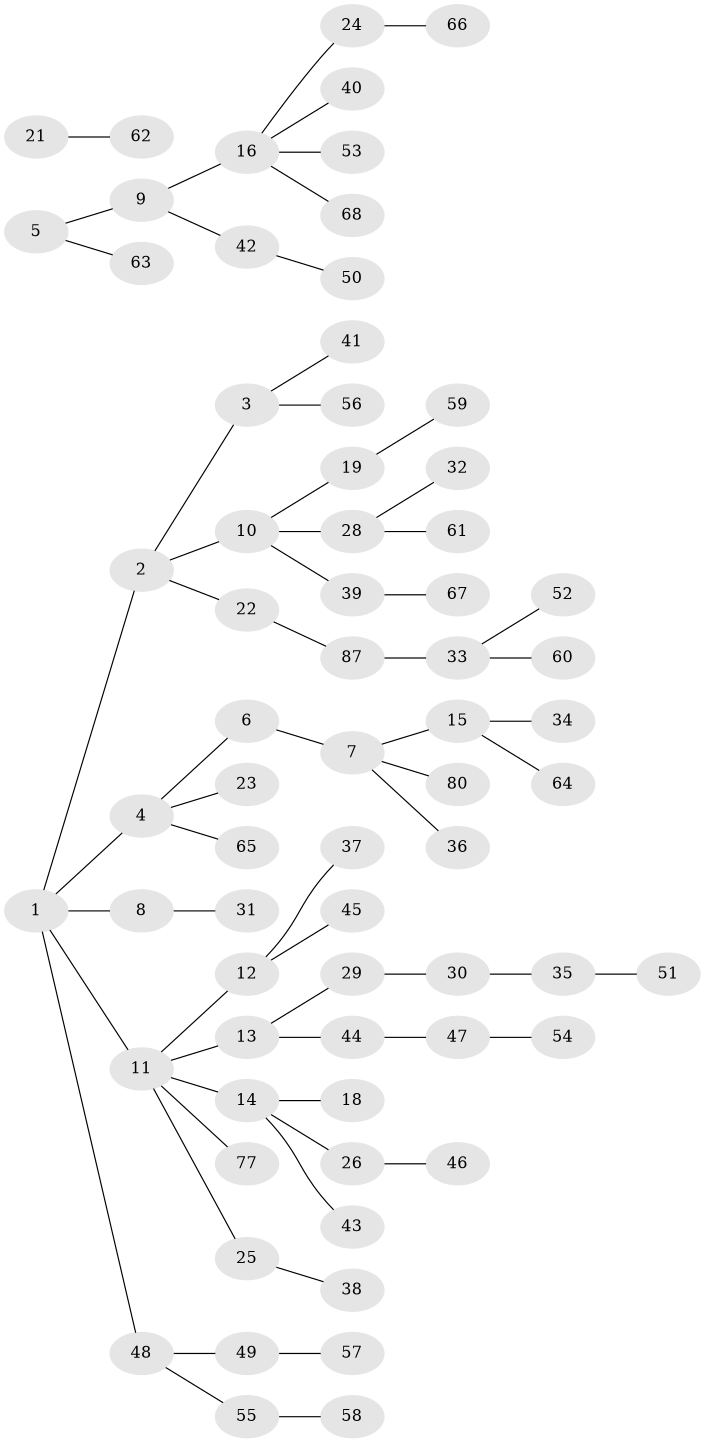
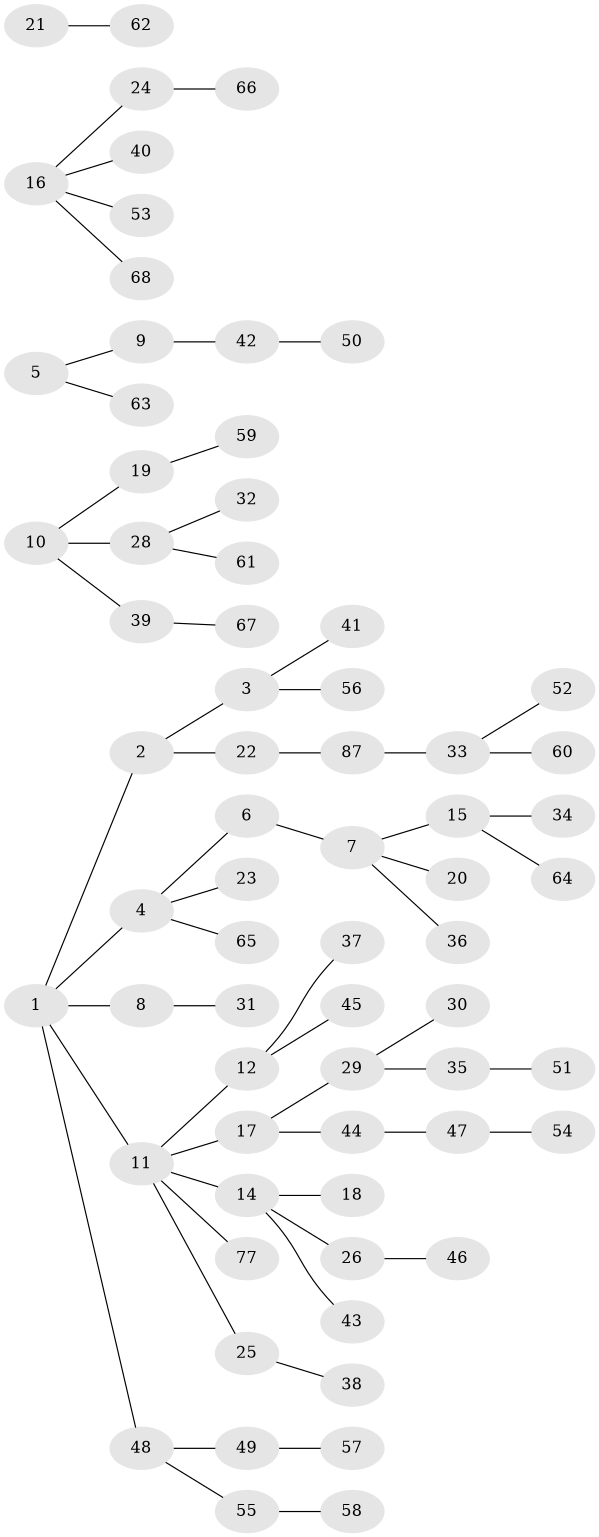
(195, 176) -> none
(194, 551) -> none
(458, 784) -> (458, 879)
(511, 974) -> (405, 1069)
(247, 1037) -> (247, 1132)
